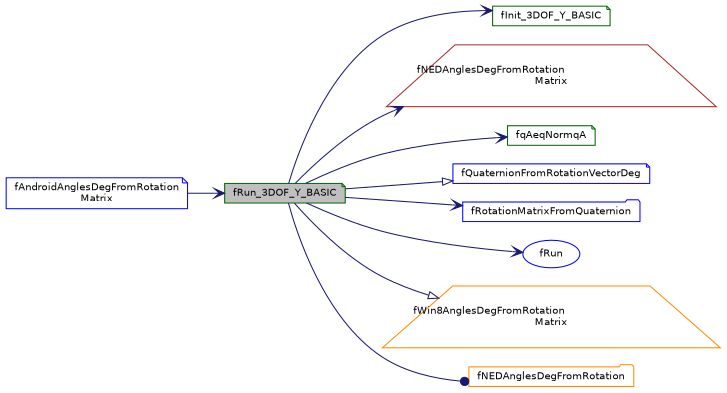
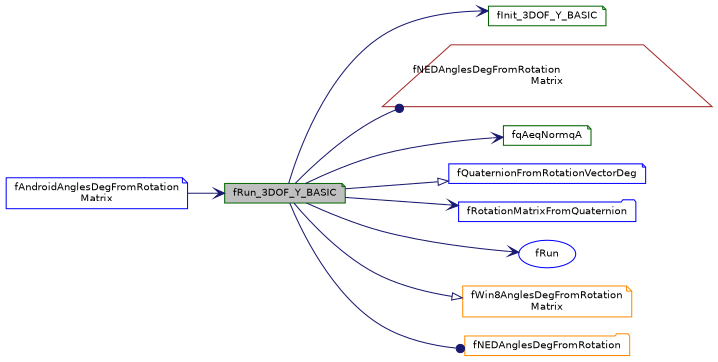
(341, 142) -> (342, 142)
(551, 317) -> (547, 301)
